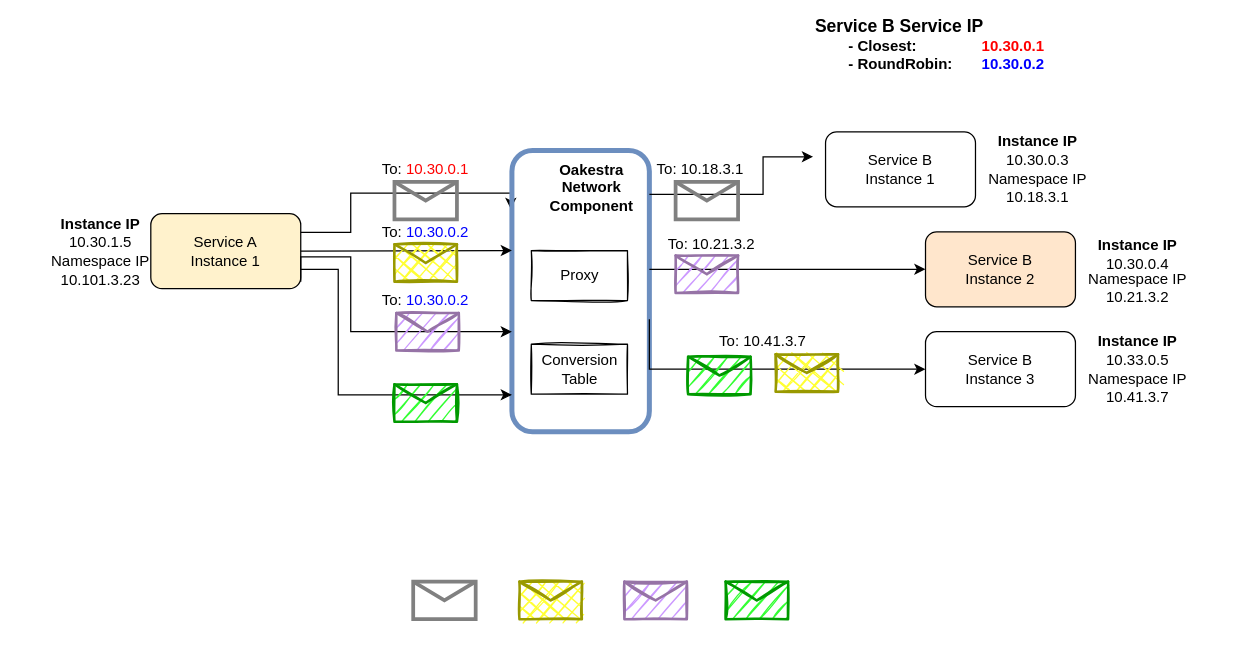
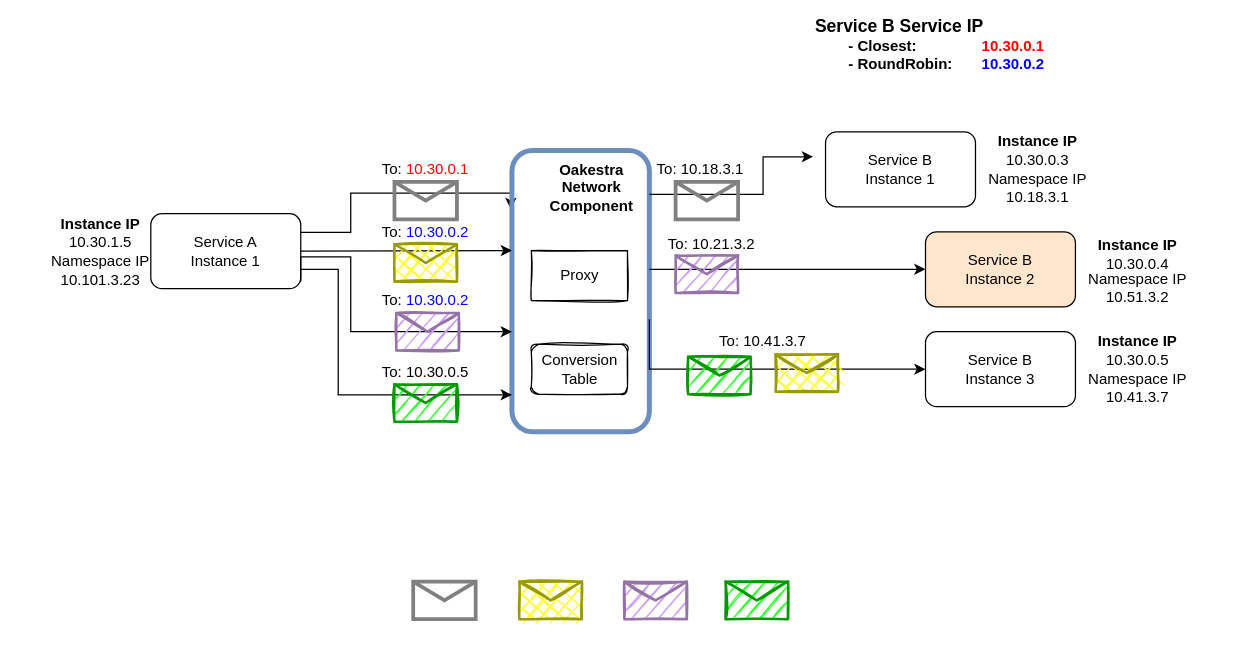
(226, 251) -> (226, 251)
(1138, 288) -> (1138, 288)
(1138, 351) -> (1138, 351)
(579, 369) -> (579, 369)
none -> (426, 373)
